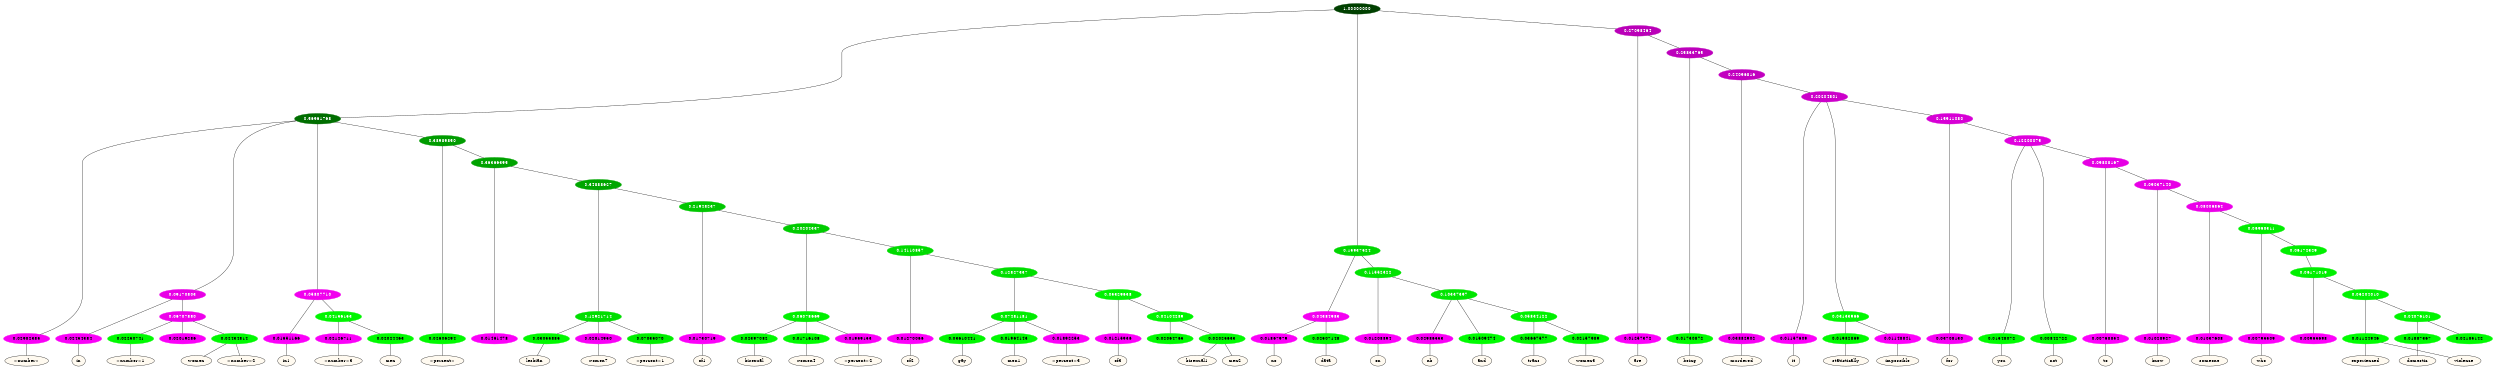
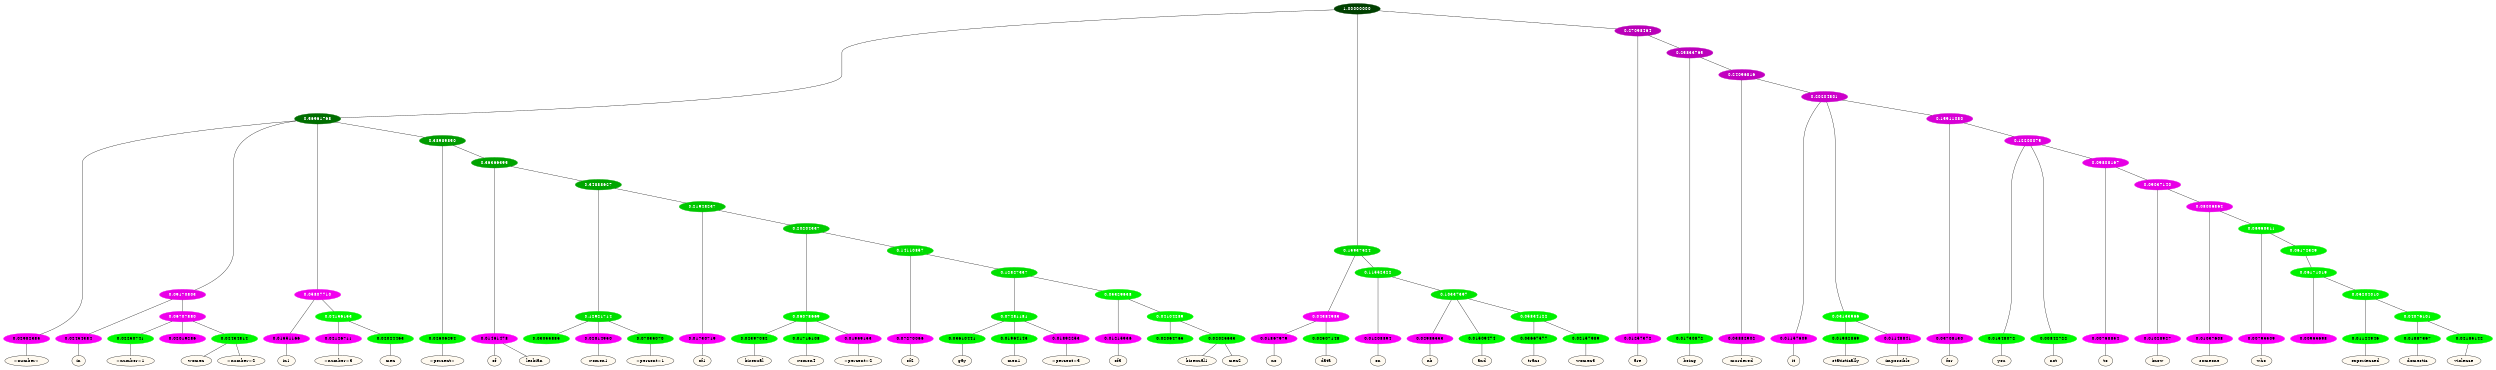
(910, 339) -> (910, 339)
(540, 350) -> (515, 350)
(2414, 350) -> (2467, 350)
none -> (494, 361)
(598, 361) -> (598, 361)
